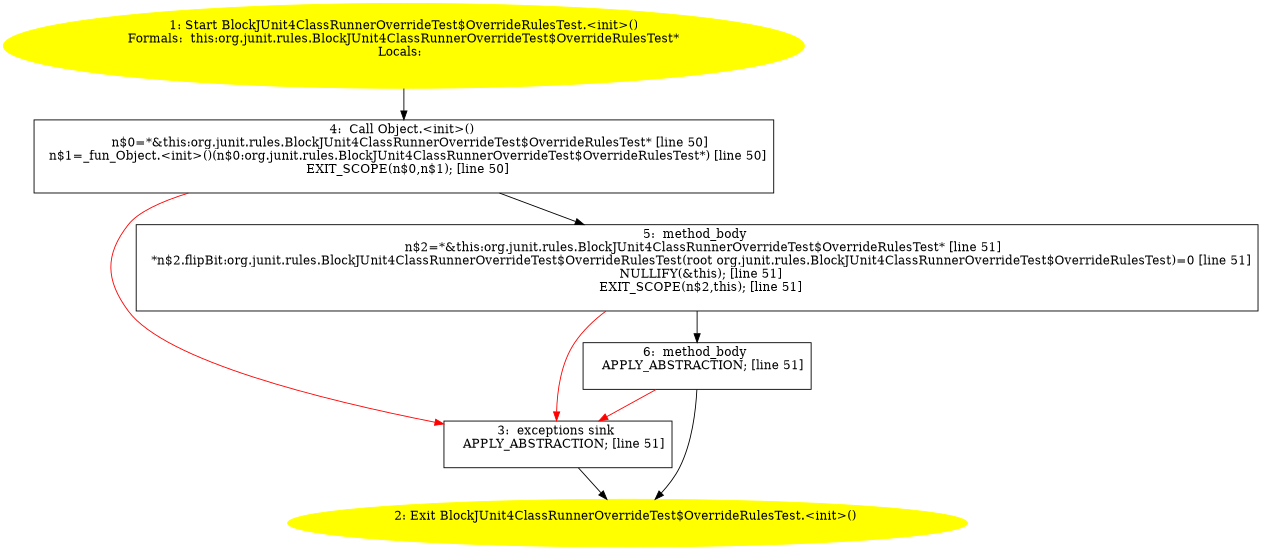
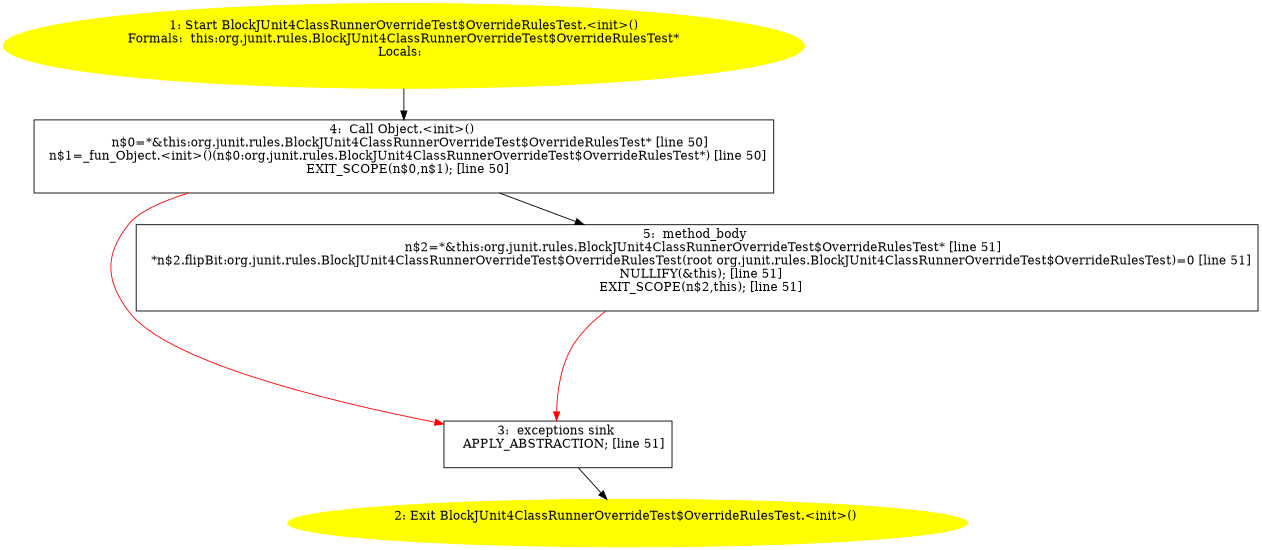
(697, 366) -> none
